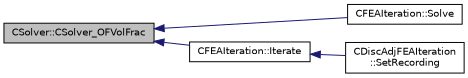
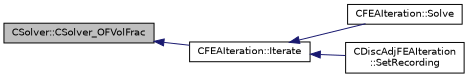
(256, 23) -> (332, 32)
